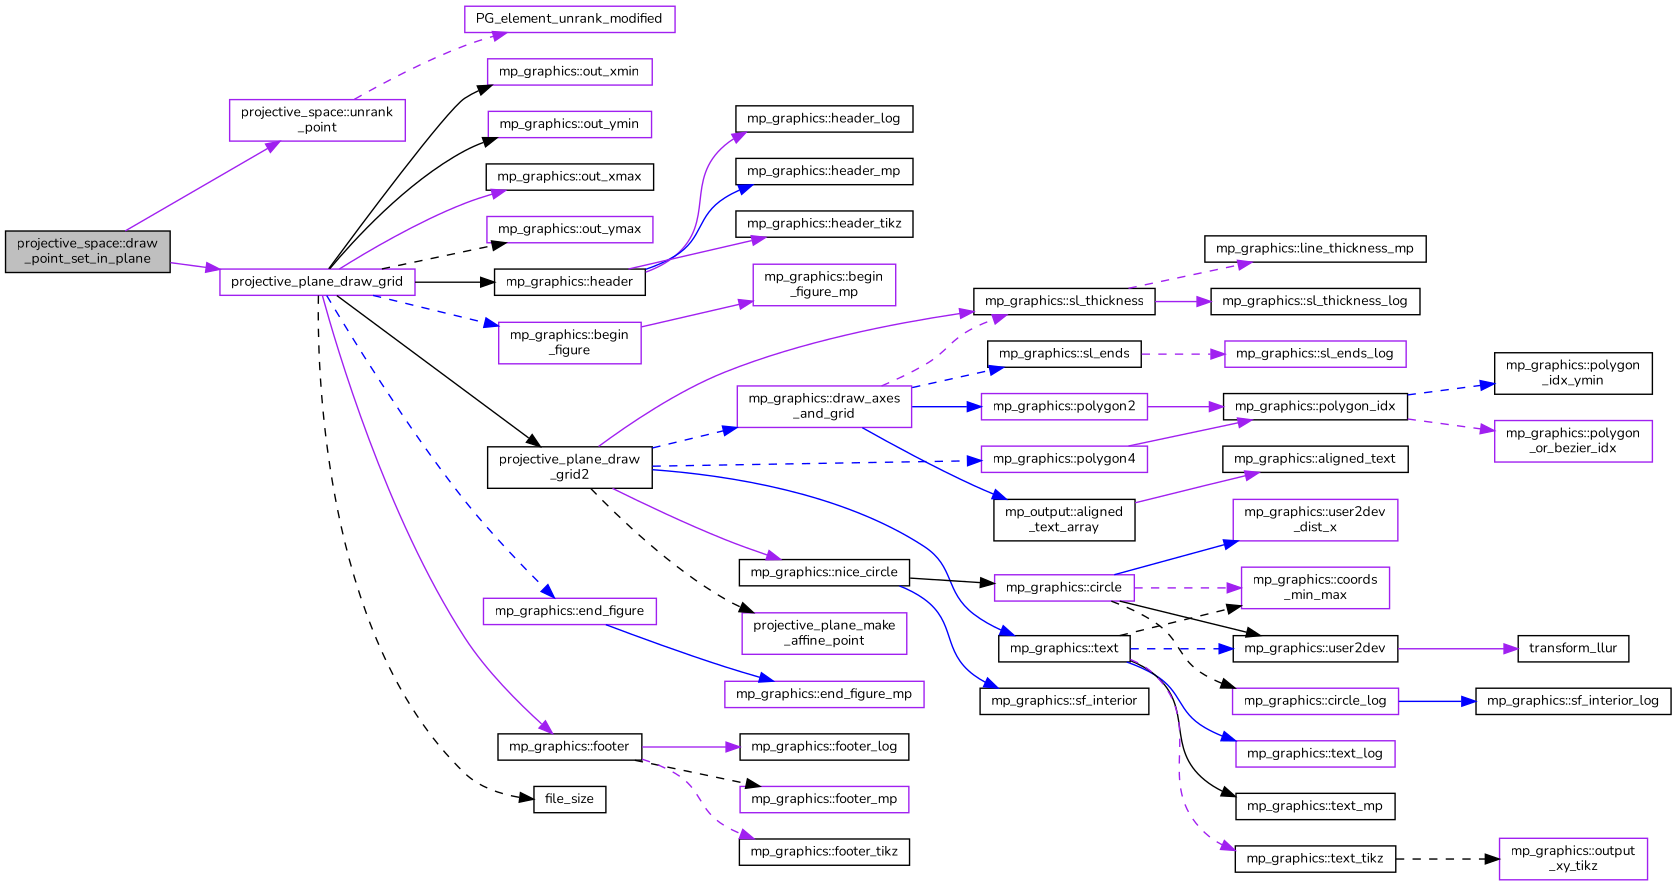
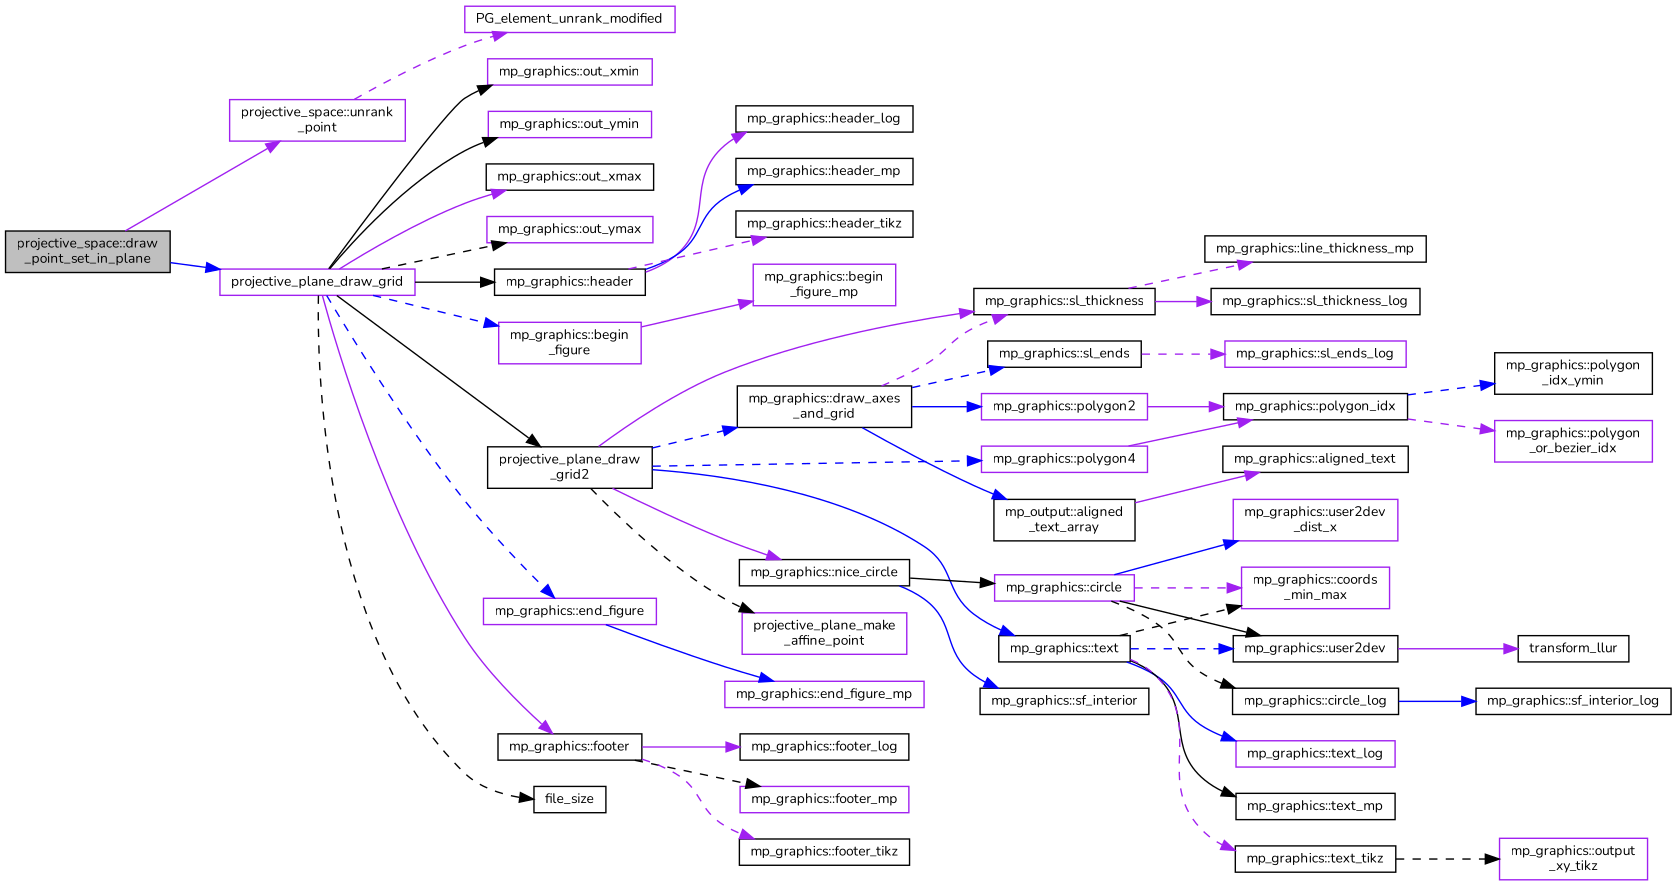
(693, 254) -> (693, 254)
(188, 265) -> (188, 265)
(824, 407) -> (824, 407)
(1316, 701) -> (1316, 701)
